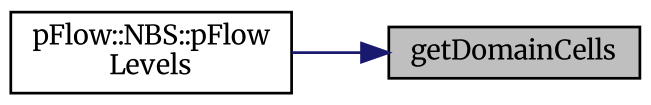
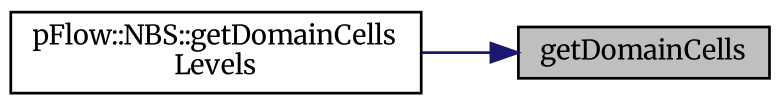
(151, 53) -> (216, 53)
